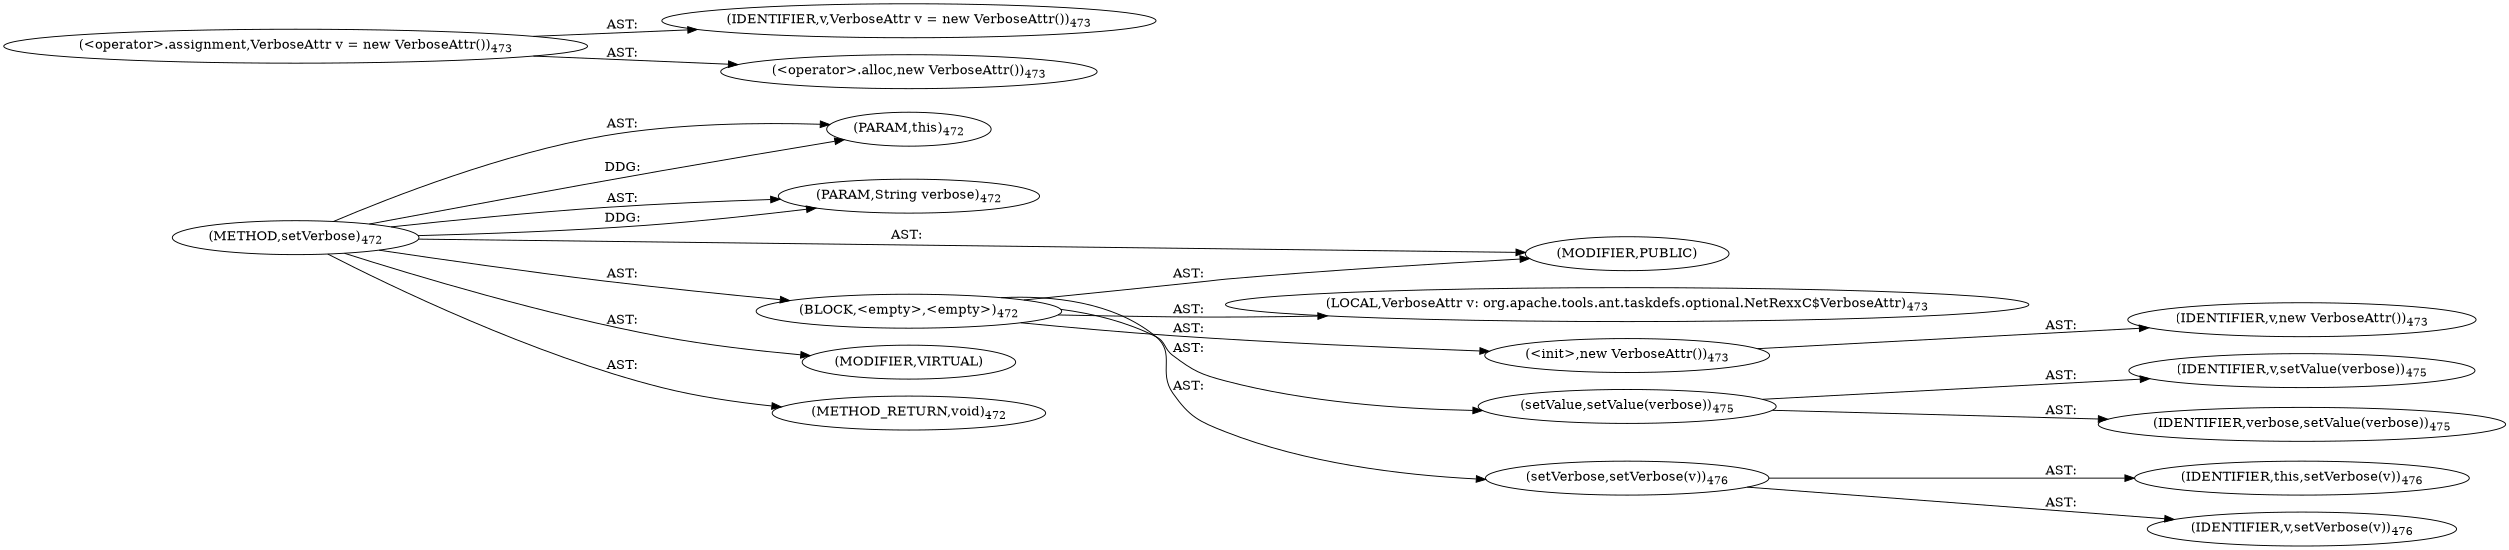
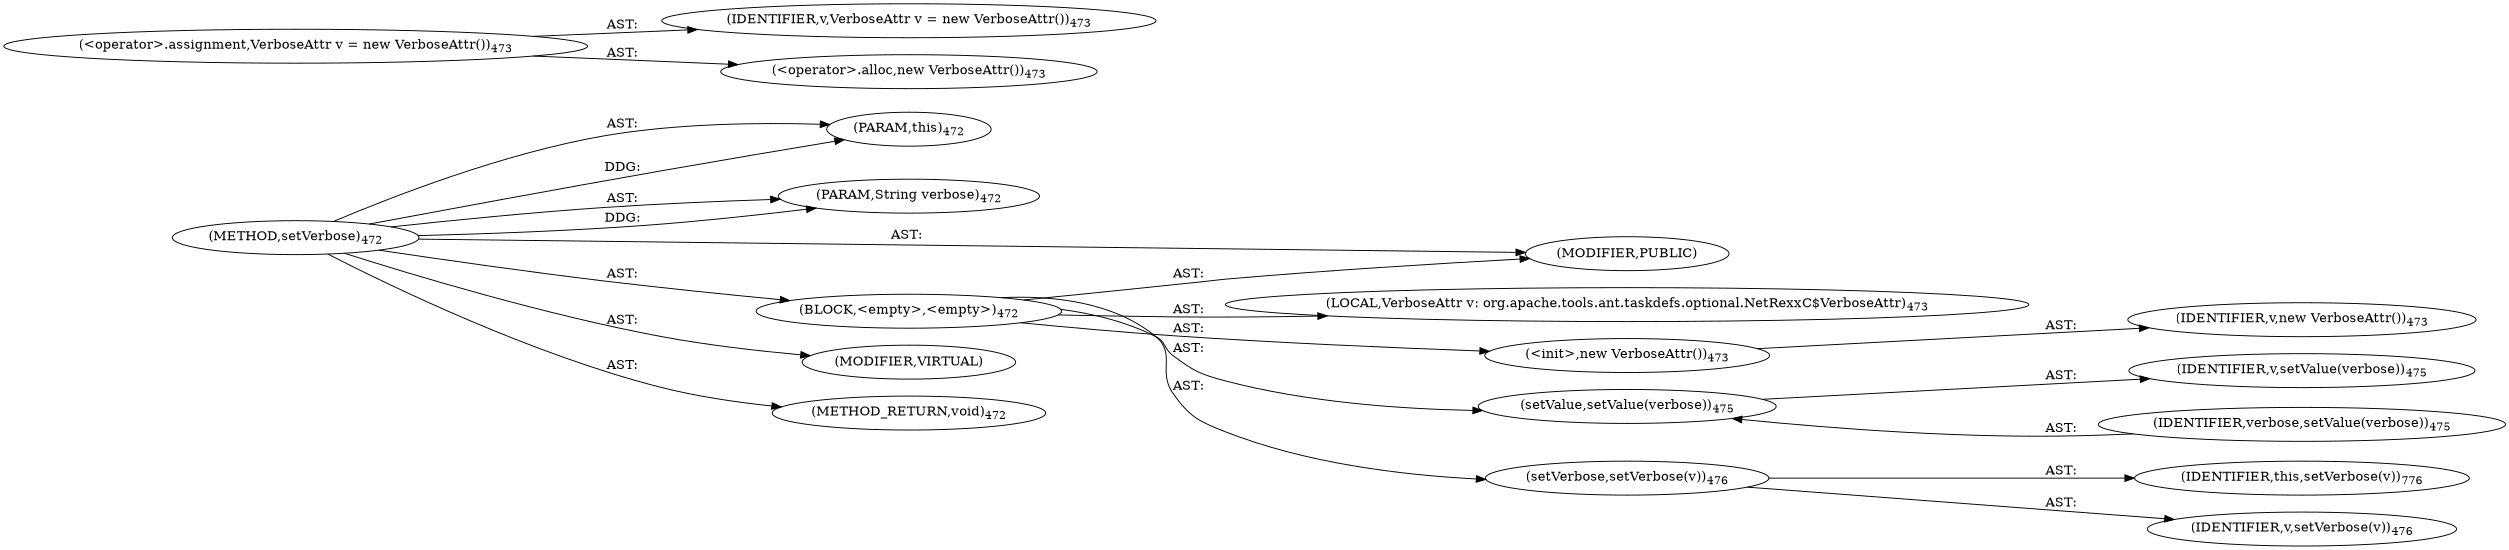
(1935, 415) -> (1937, 434)
(2412, 477) -> (2412, 477)
